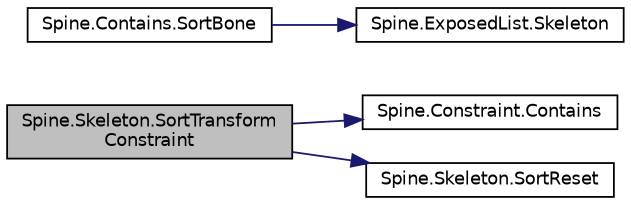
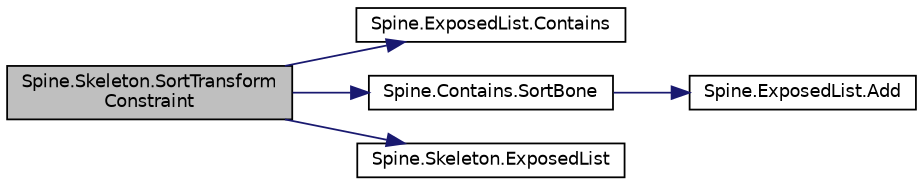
(490, 25) -> (803, 93)
none -> (322, 93)
(490, 112) -> (491, 25)
(490, 180) -> (491, 160)
